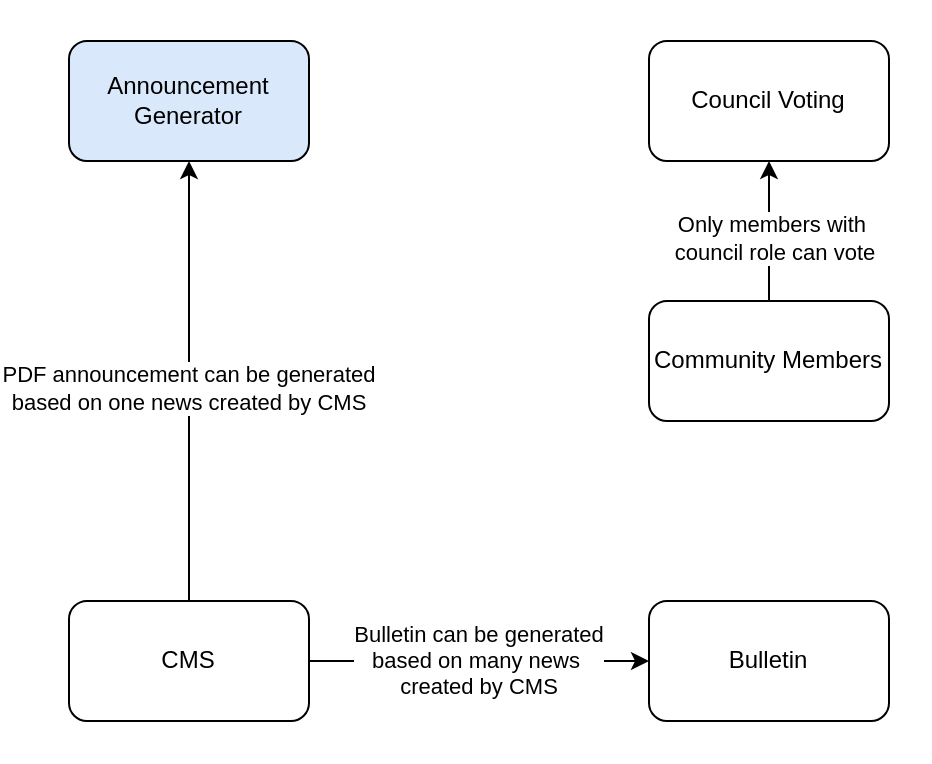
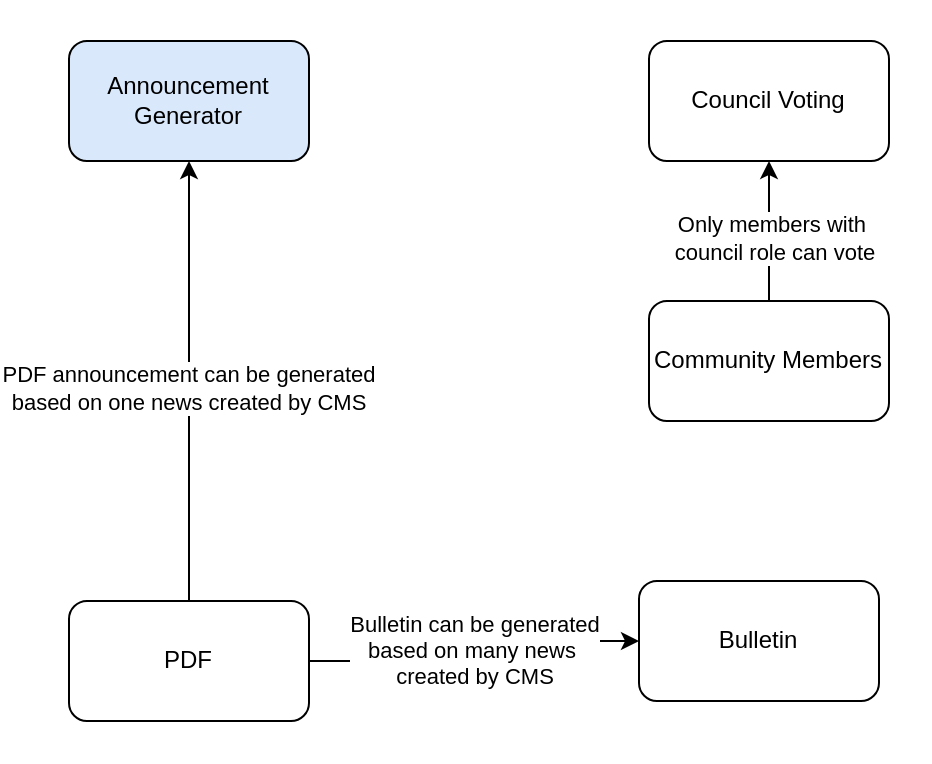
(189, 661) -> (189, 661)
(769, 661) -> (759, 641)
